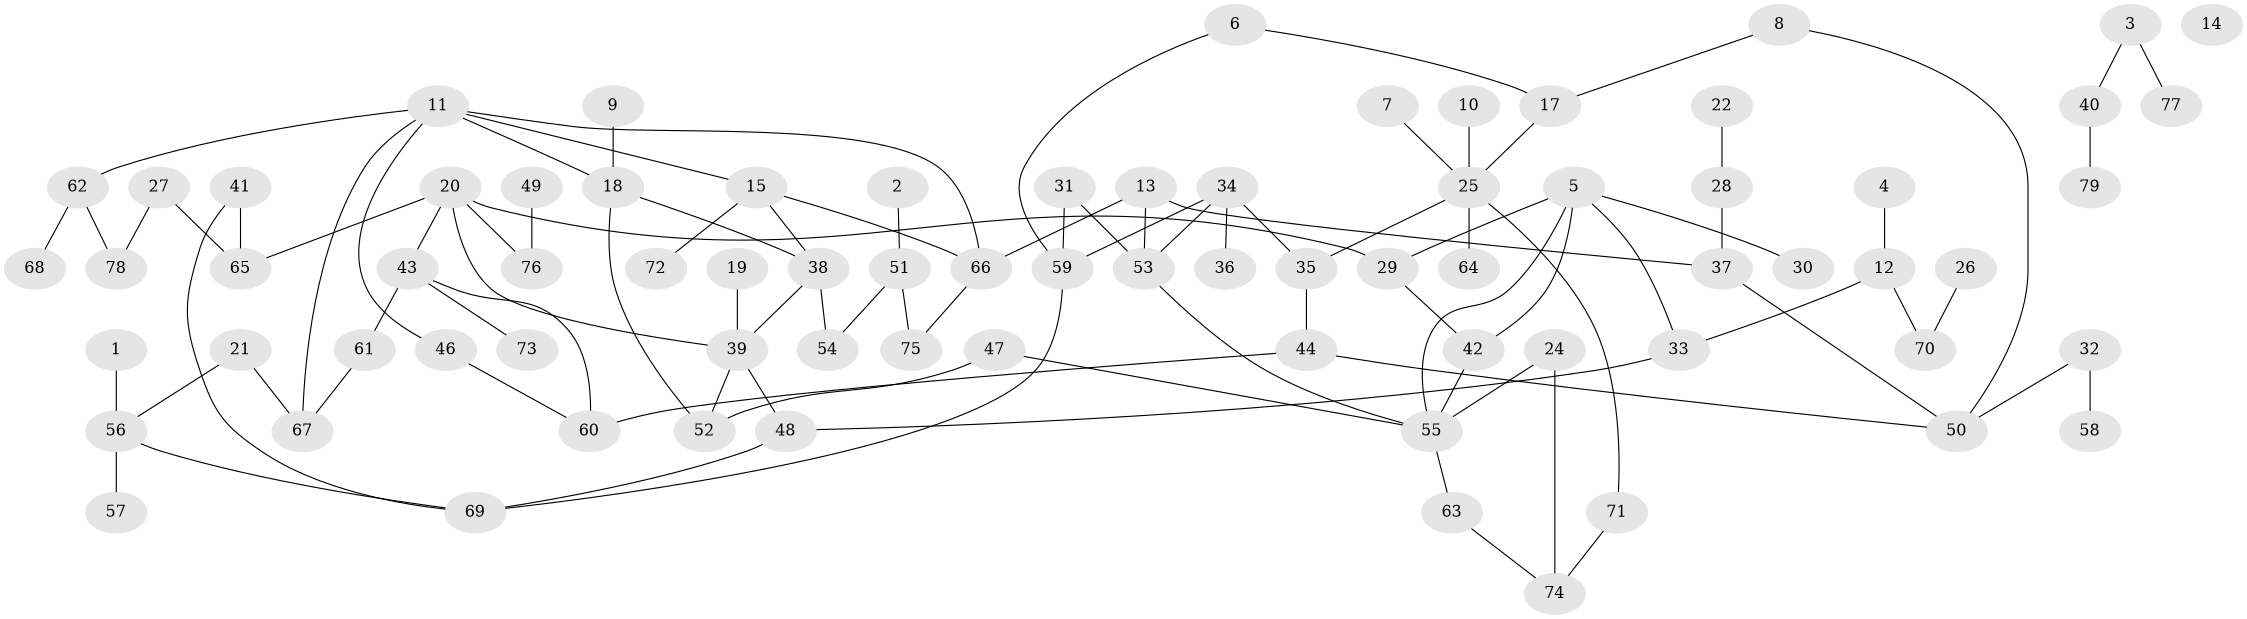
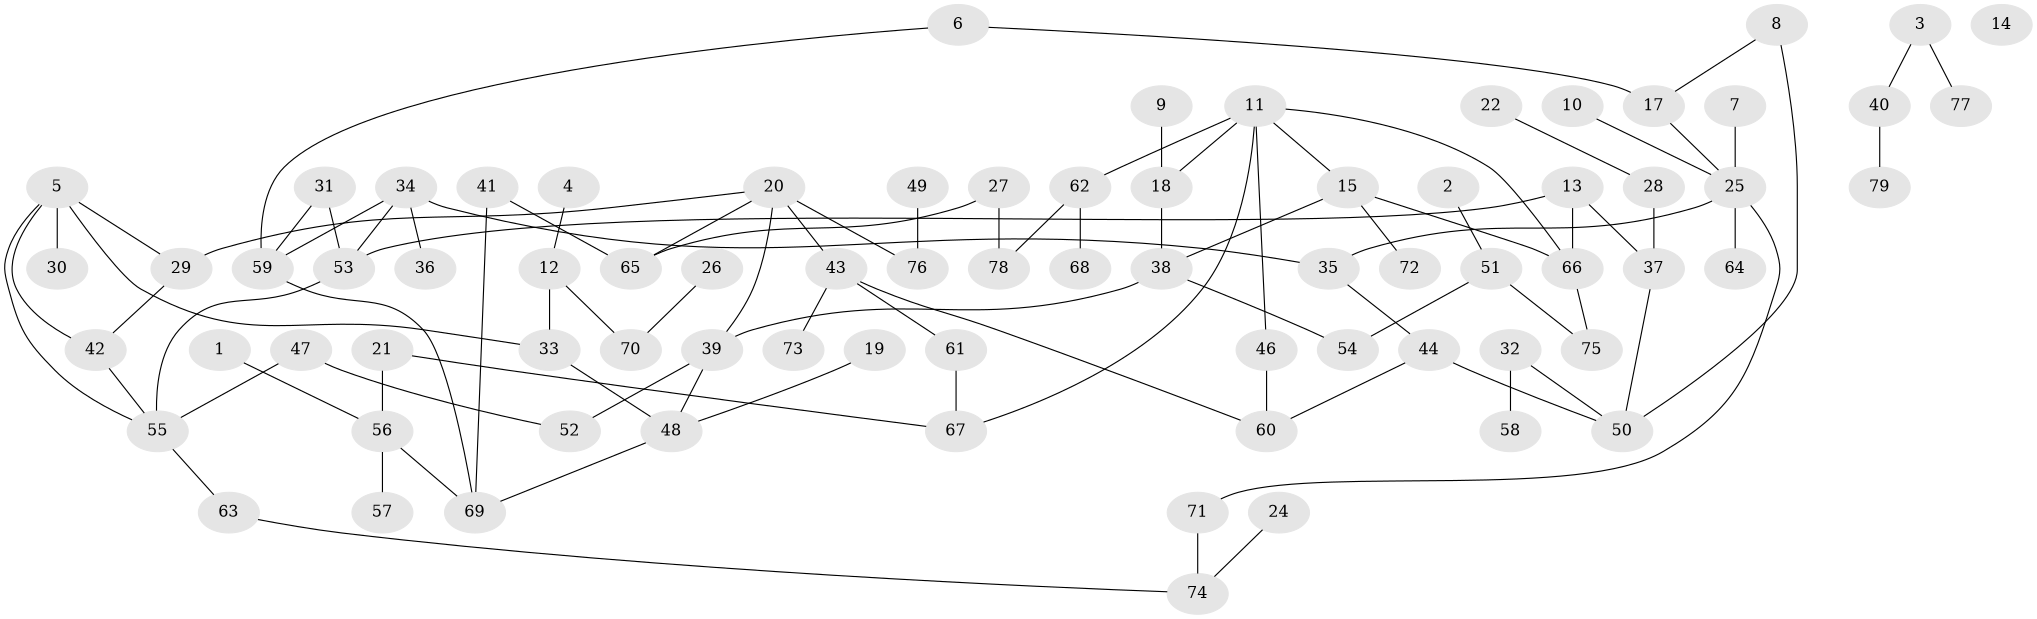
(737, 310) -> (775, 394)
(627, 319) -> none
(1491, 392) -> none
